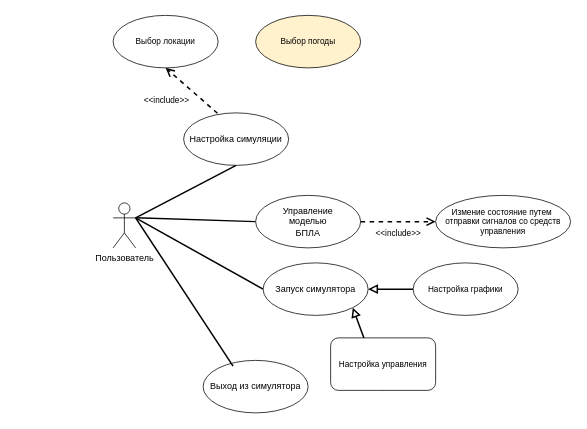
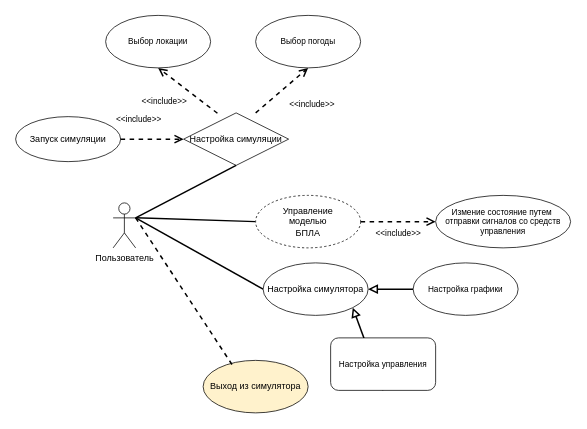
(165, 42) -> (158, 42)
(308, 42) -> (308, 42)
none -> (280, 92)
none -> (68, 139)
none -> (150, 139)
(236, 139) -> (236, 139)
(308, 222) -> (308, 222)
(315, 289) -> (315, 289)
(184, 292) -> (184, 292)
(255, 387) -> (255, 387)
